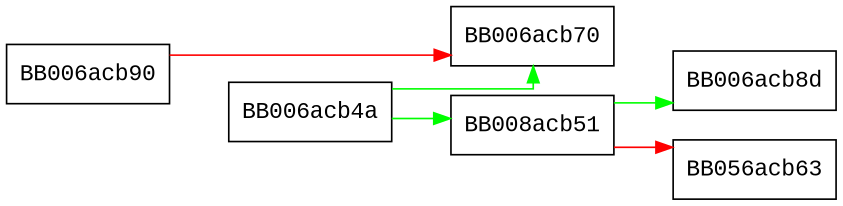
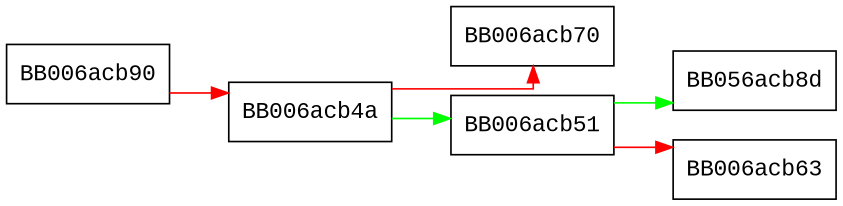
(302, 55) -> (191, 93)
(755, 81) -> (755, 81)
(466, 89) -> (466, 89)
(532, 125) -> (532, 125)
(755, 170) -> (755, 170)
